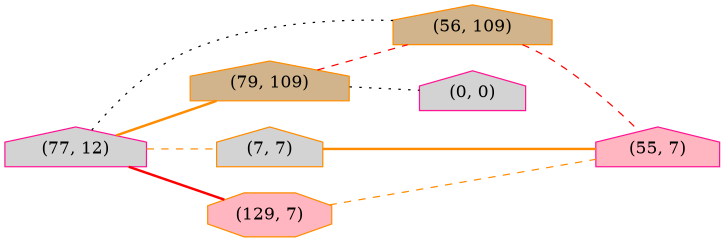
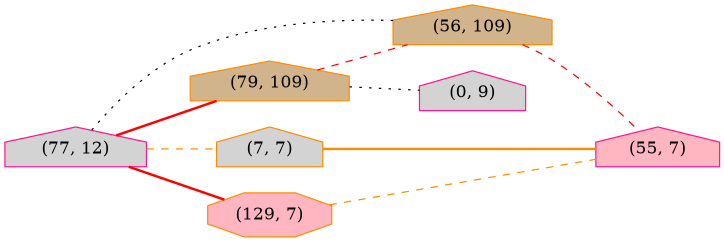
(473, 93) -> (473, 93)
(166, 118) -> (166, 118)
